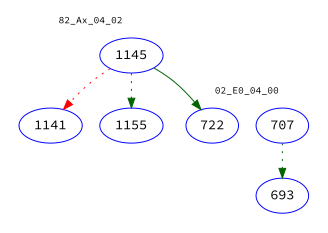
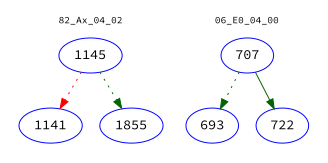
(185, 91) -> (263, 86)
(247, 91) -> (247, 21)
(131, 126) -> (131, 126)
